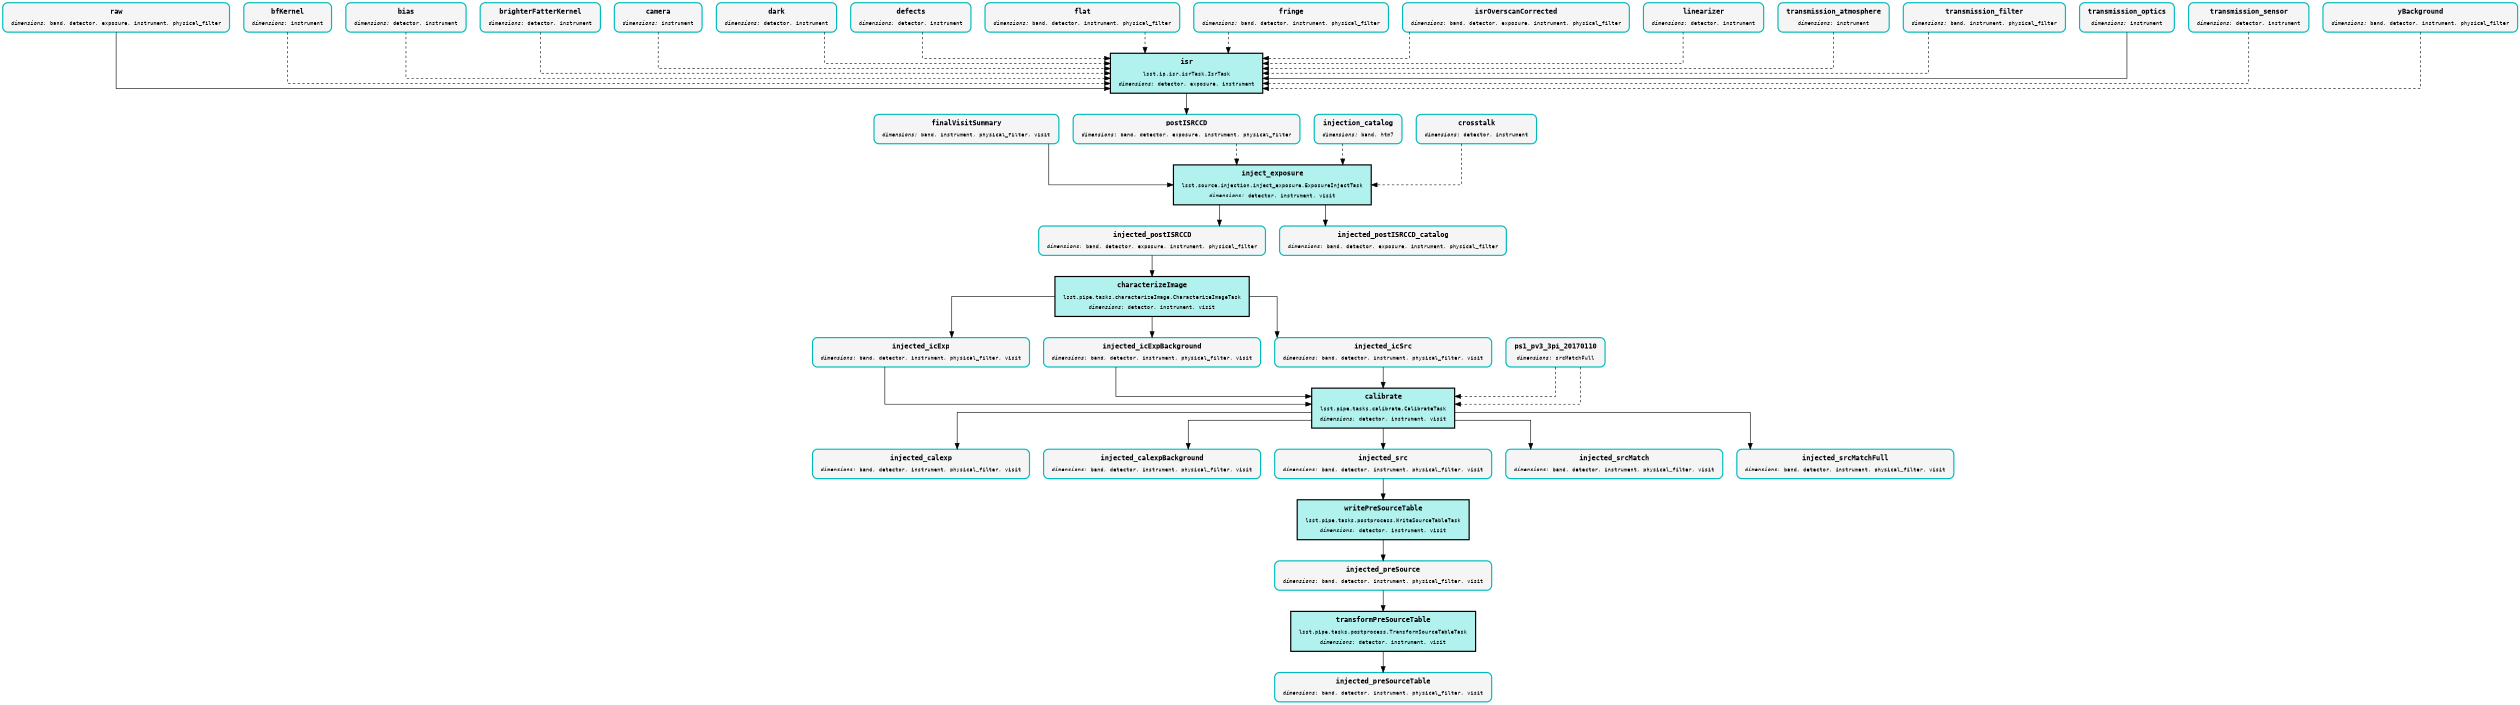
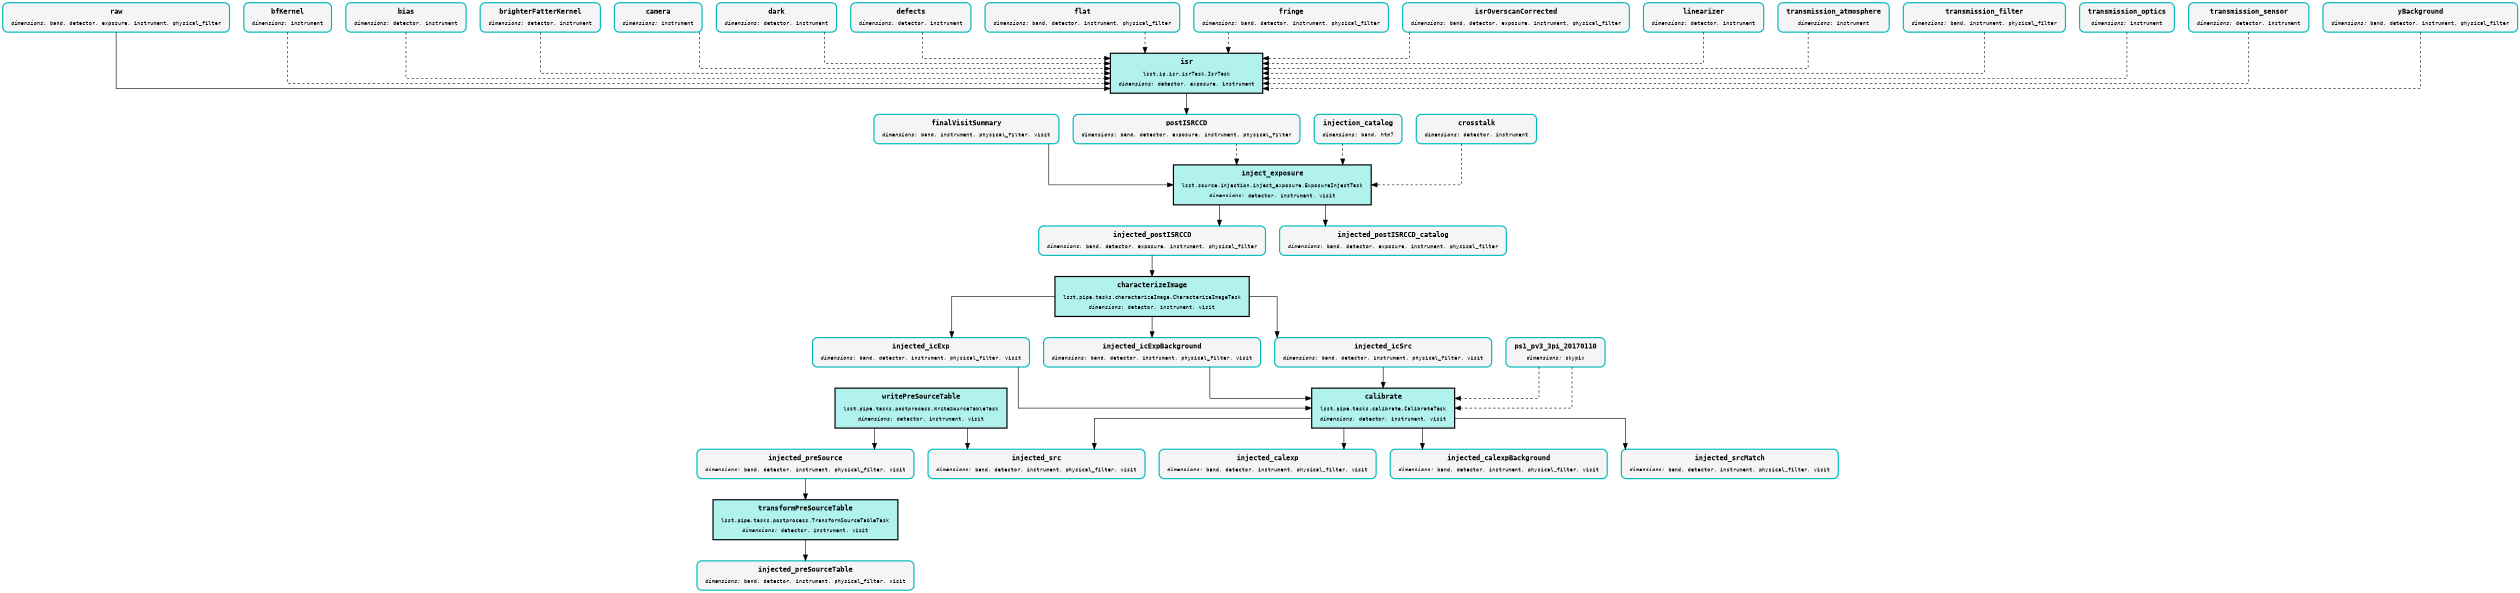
(1721, 78) -> (1721, 78)
(1574, 358) -> (1574, 358)
(1845, 464) -> none
(1383, 486) -> (967, 436)
